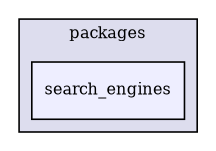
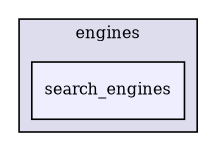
(108, 34) -> (108, 34)
